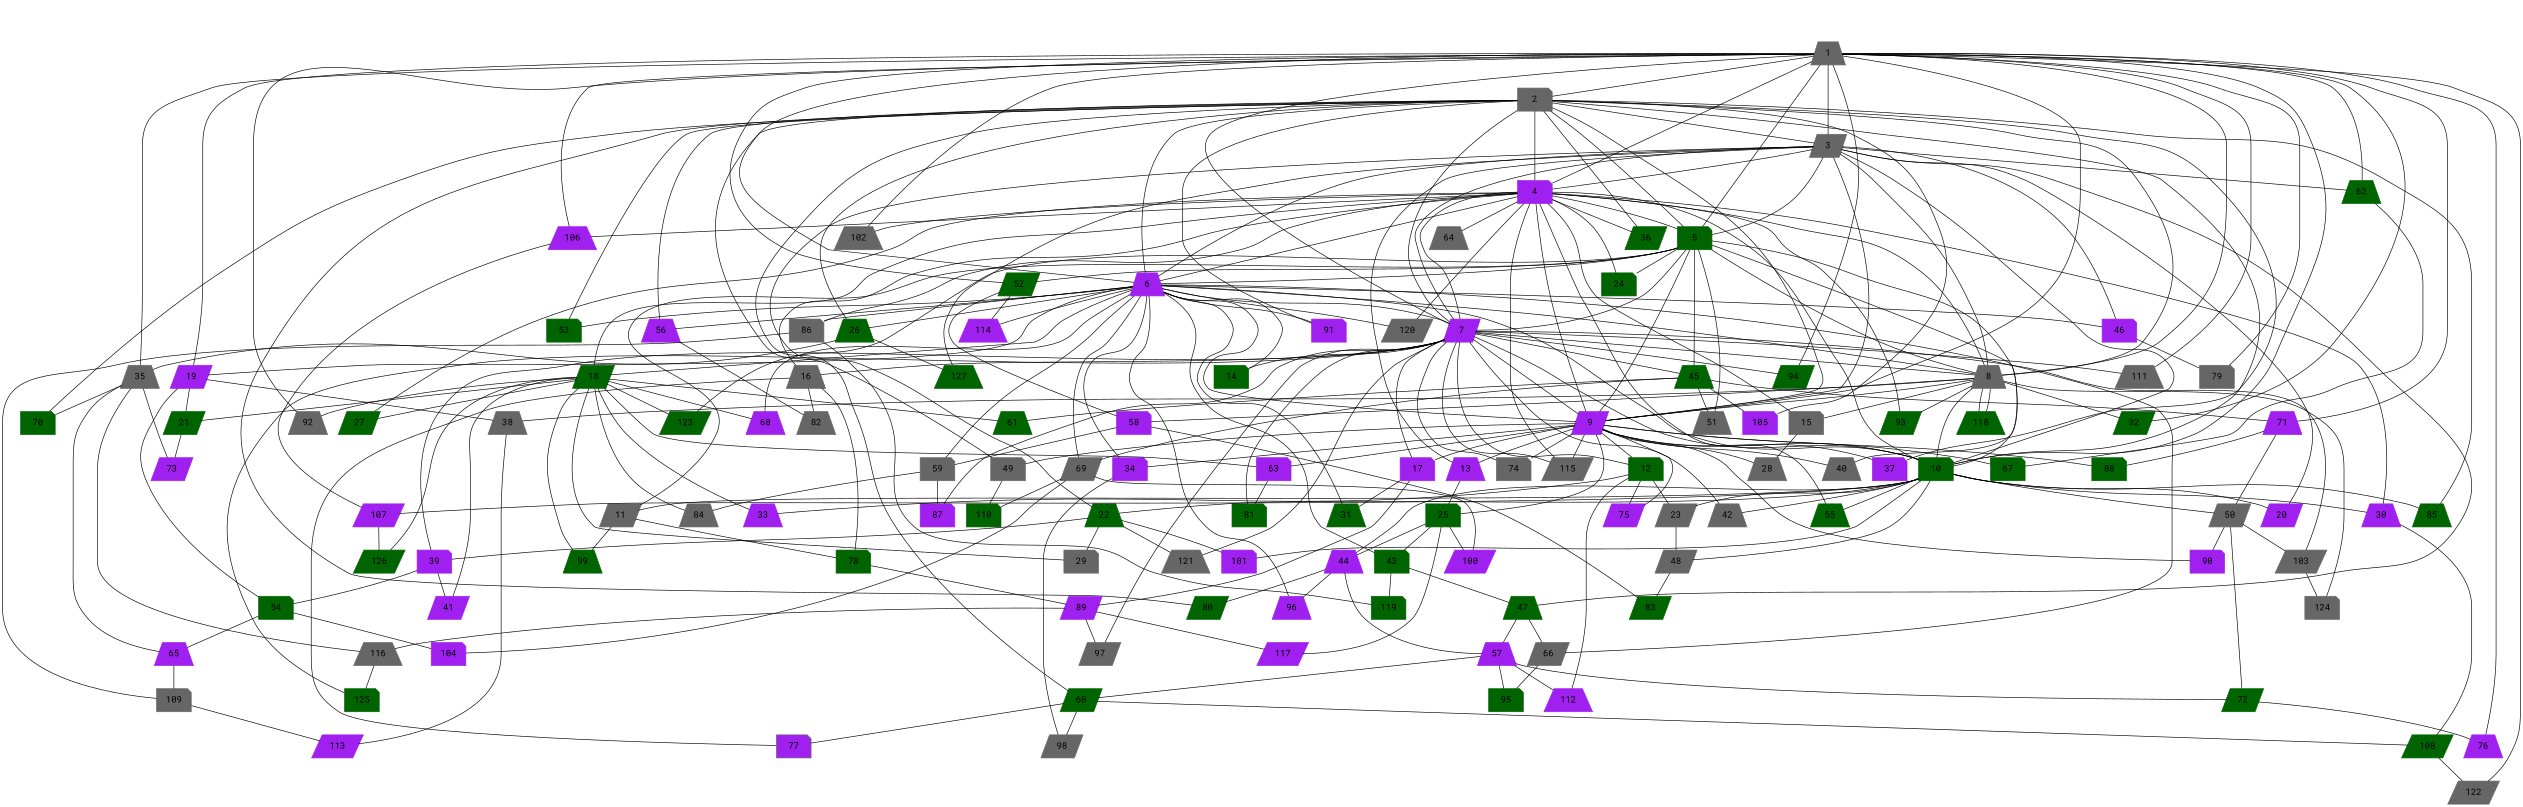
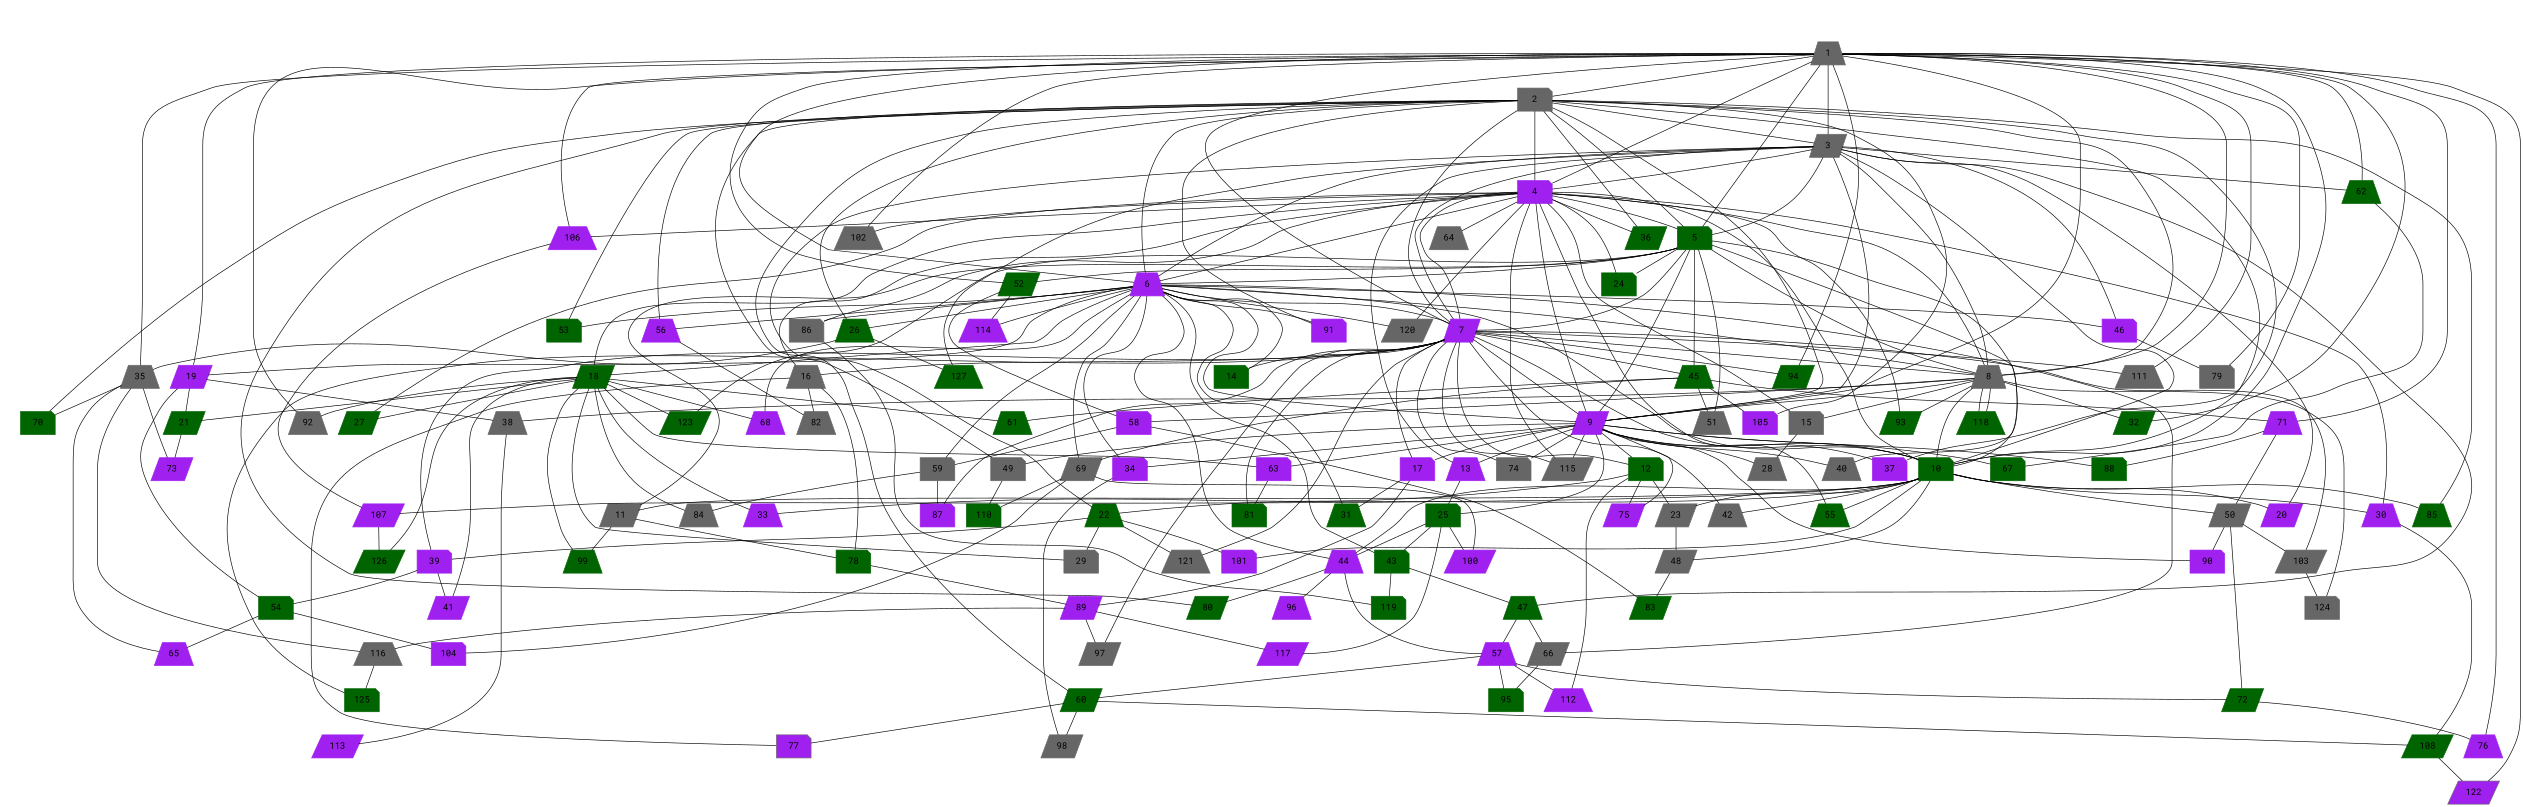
(1175, 453) -> (1189, 428)
(174, 700) -> none
(2474, 793) -> (2474, 793)
